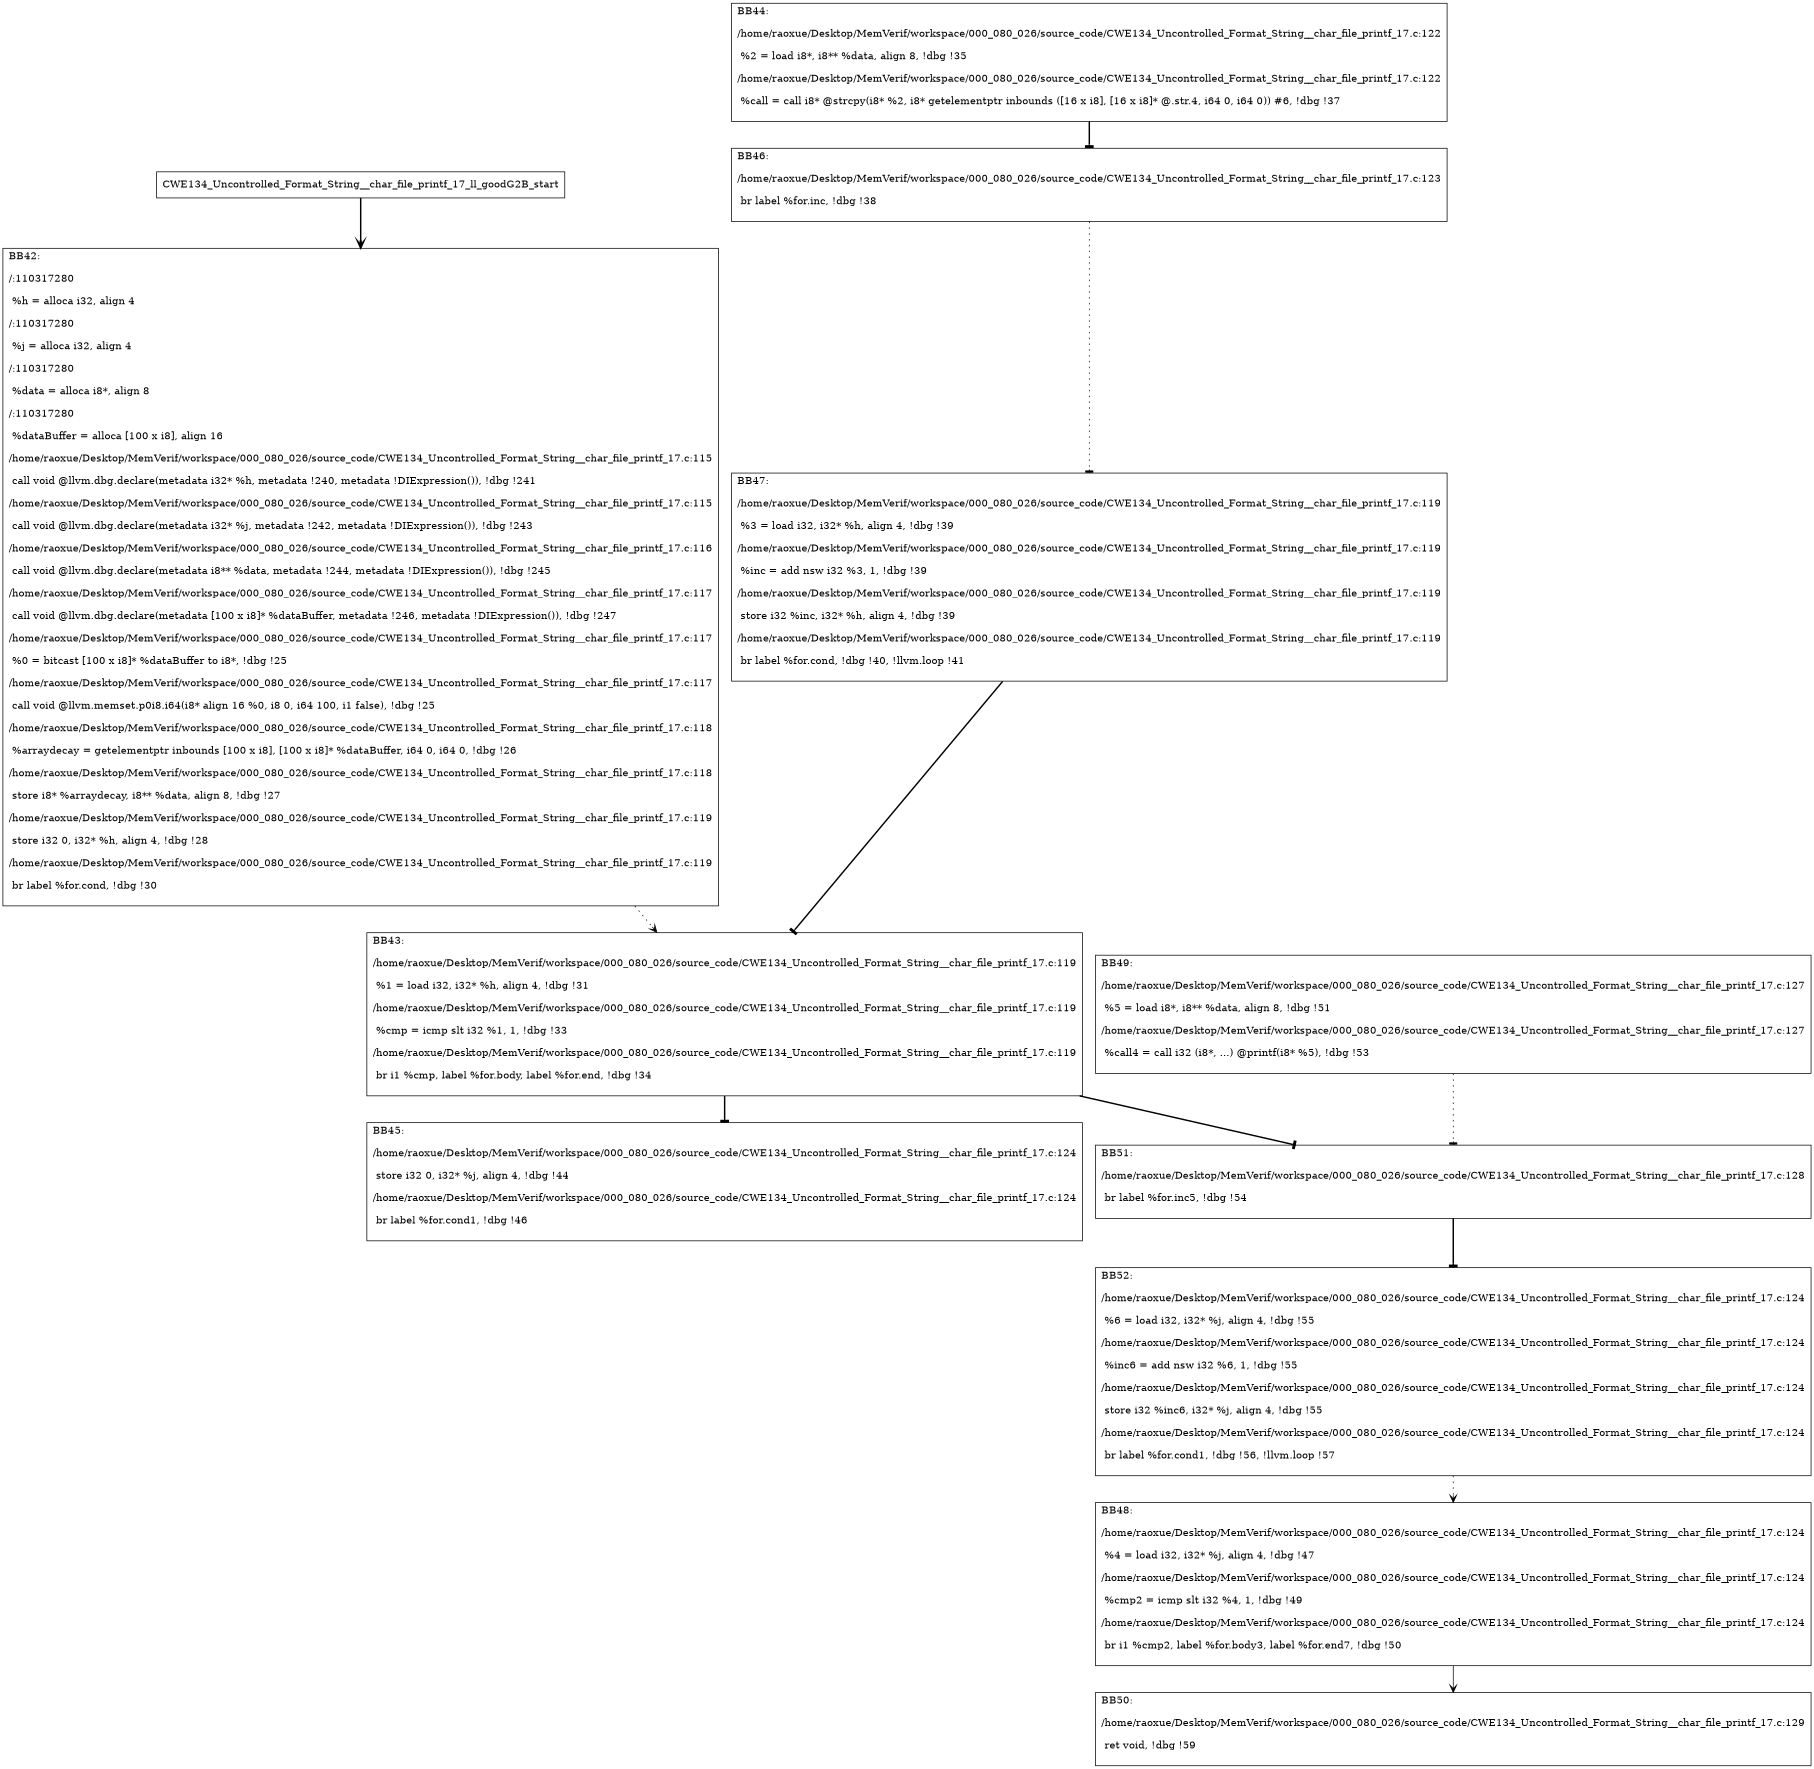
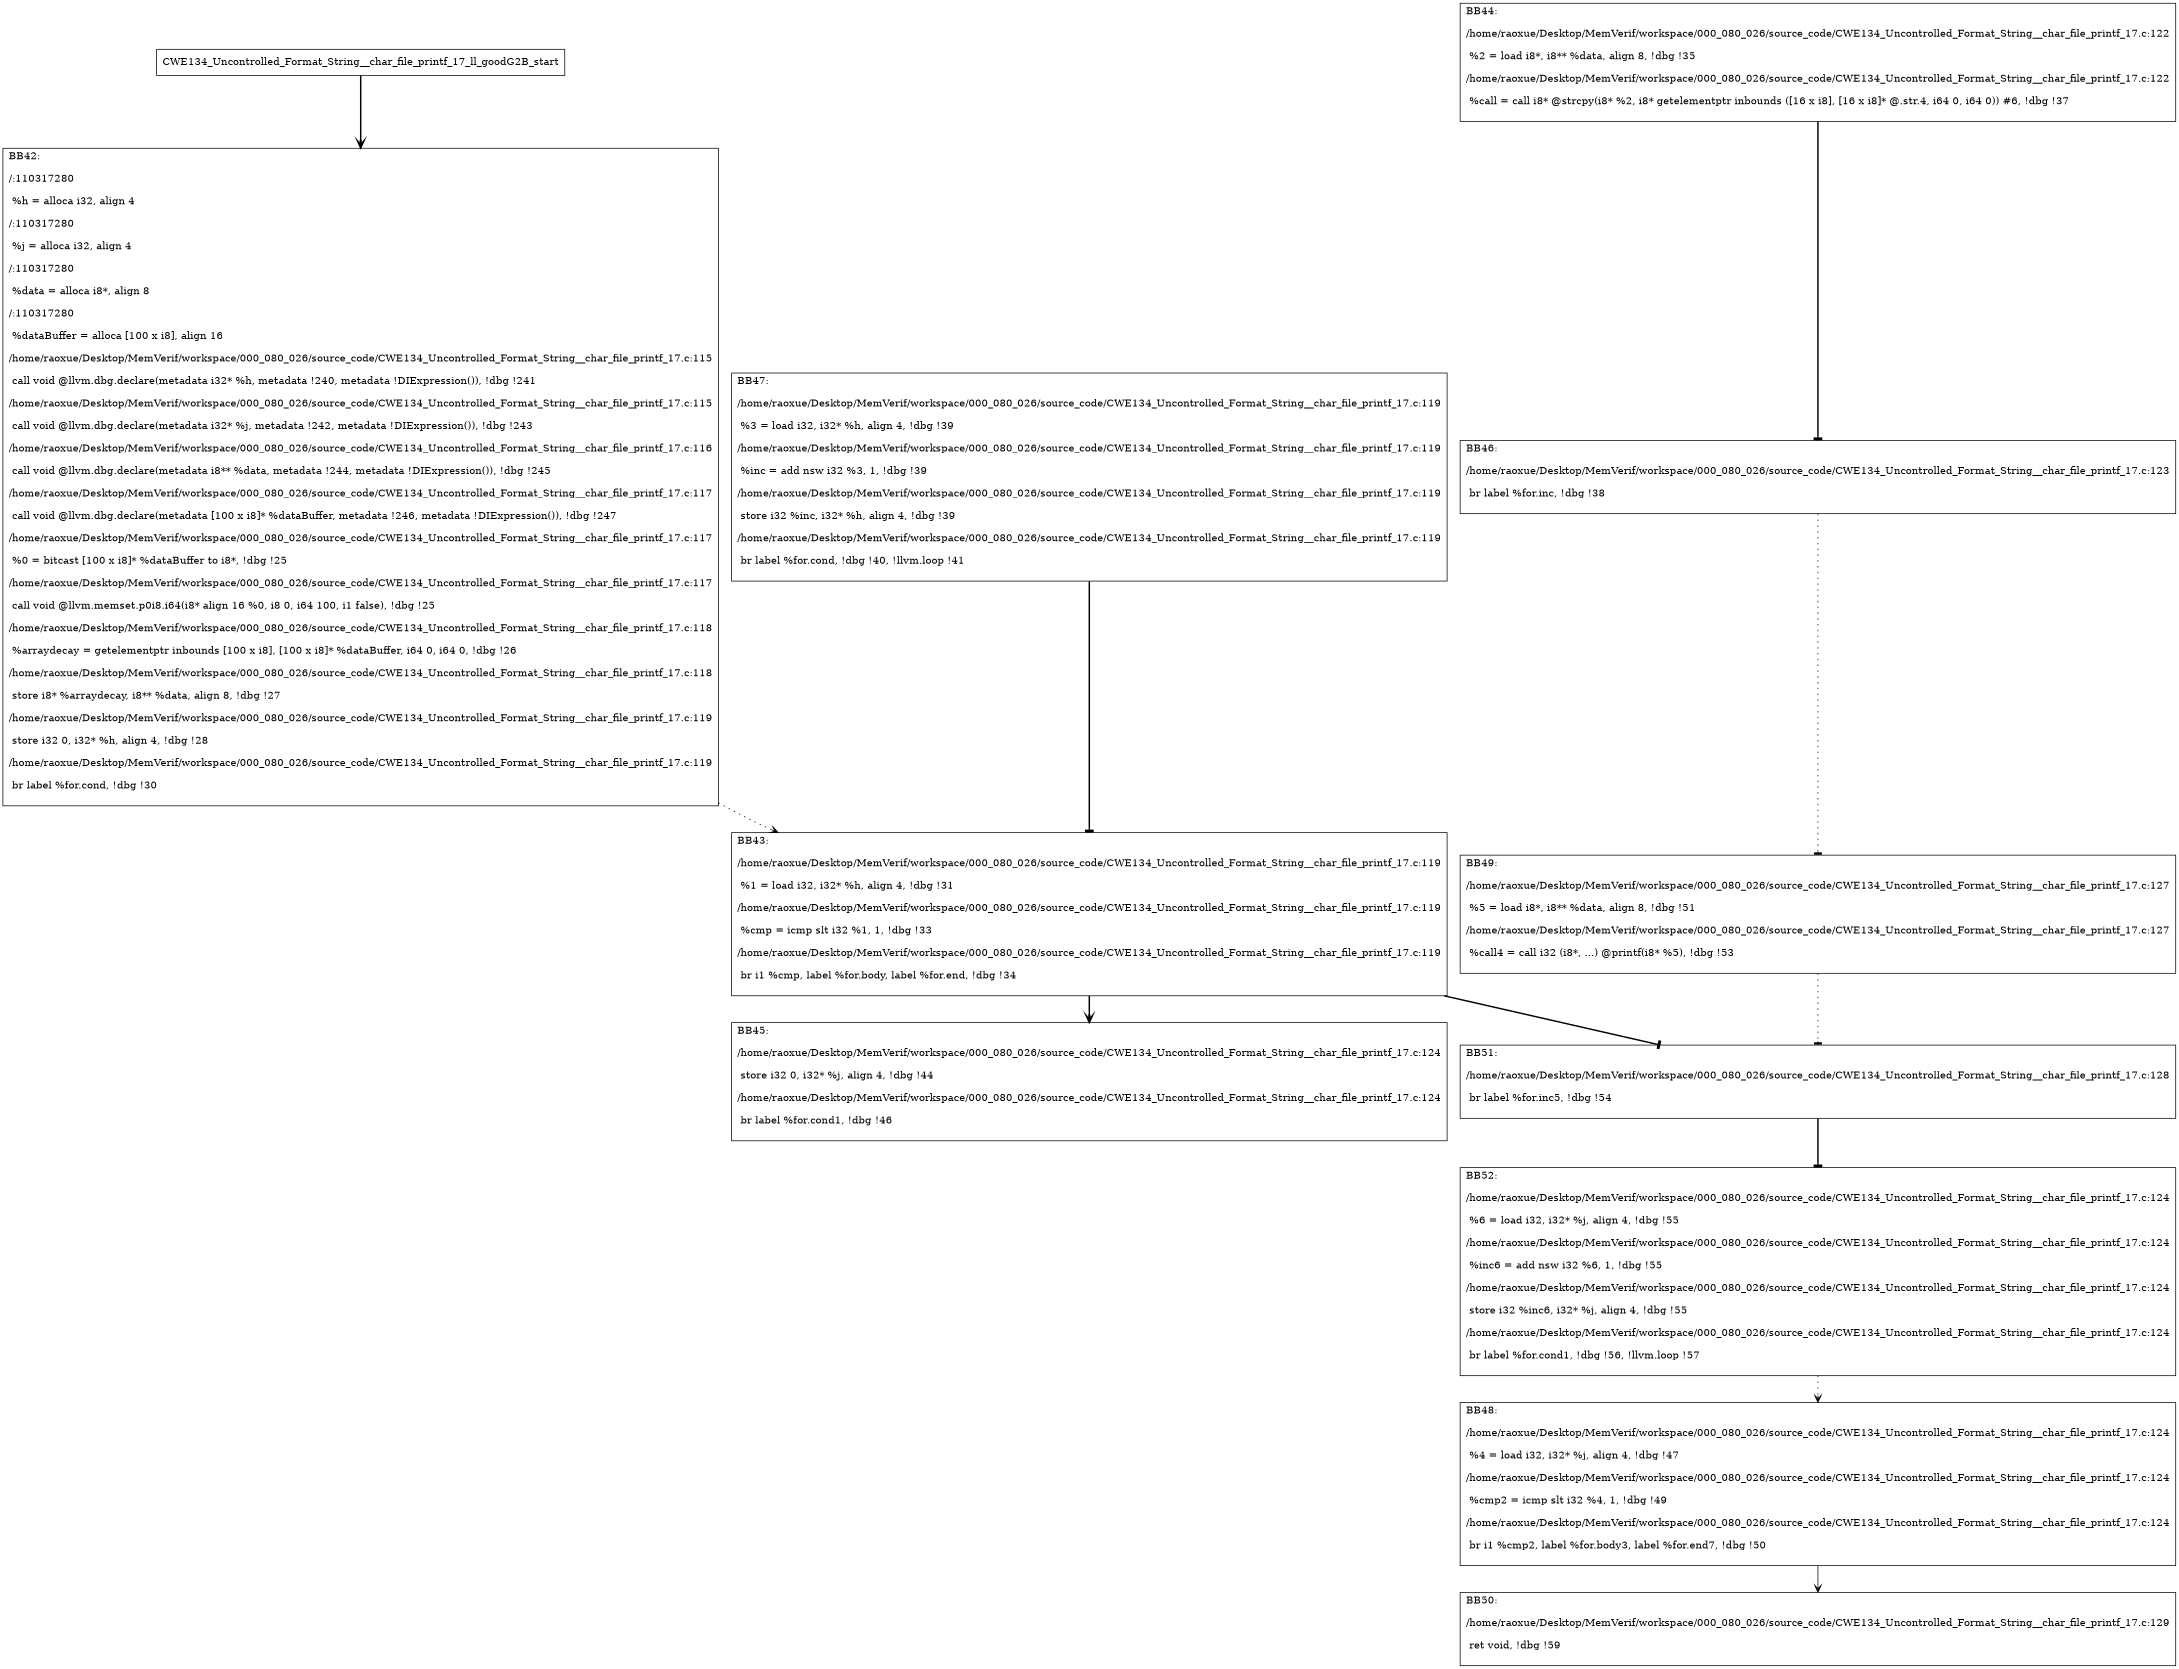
(1089, 345) -> (1818, 682)
(725, 1108) -> (1089, 1006)
